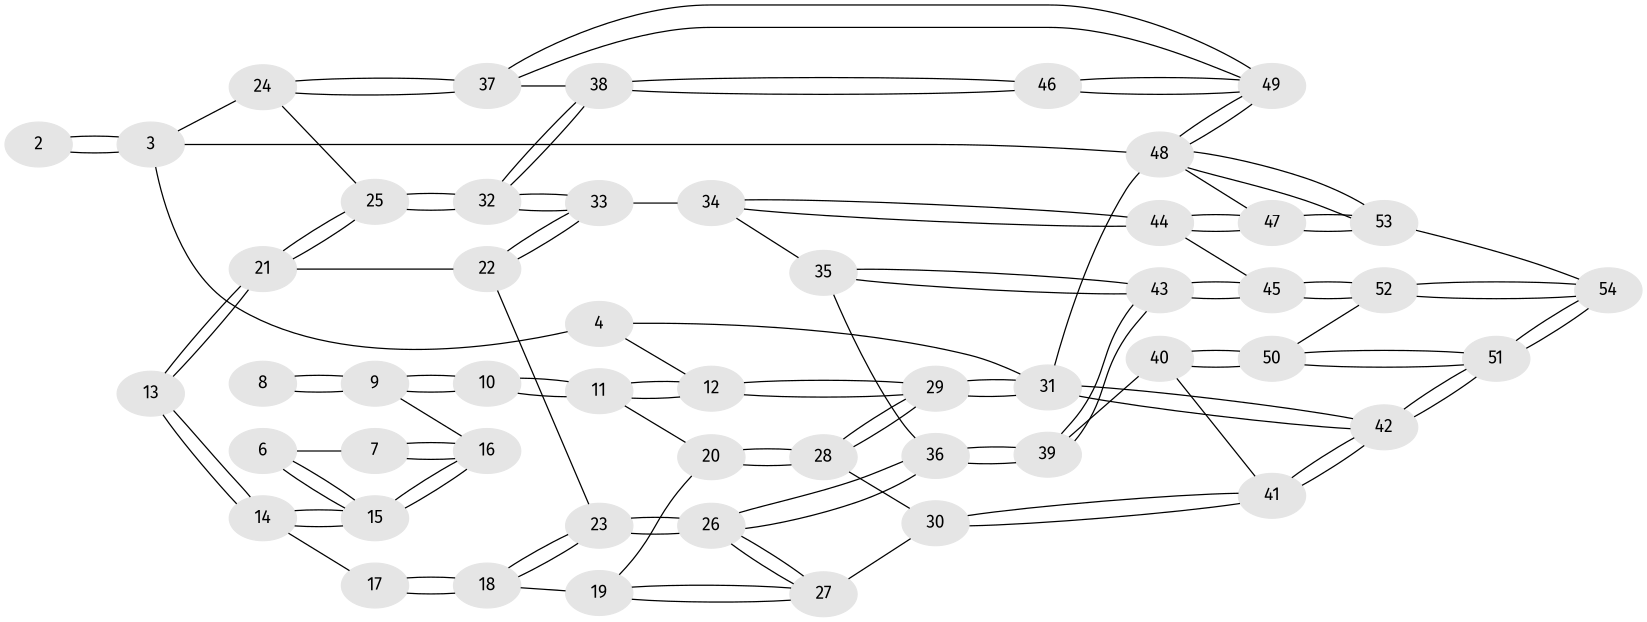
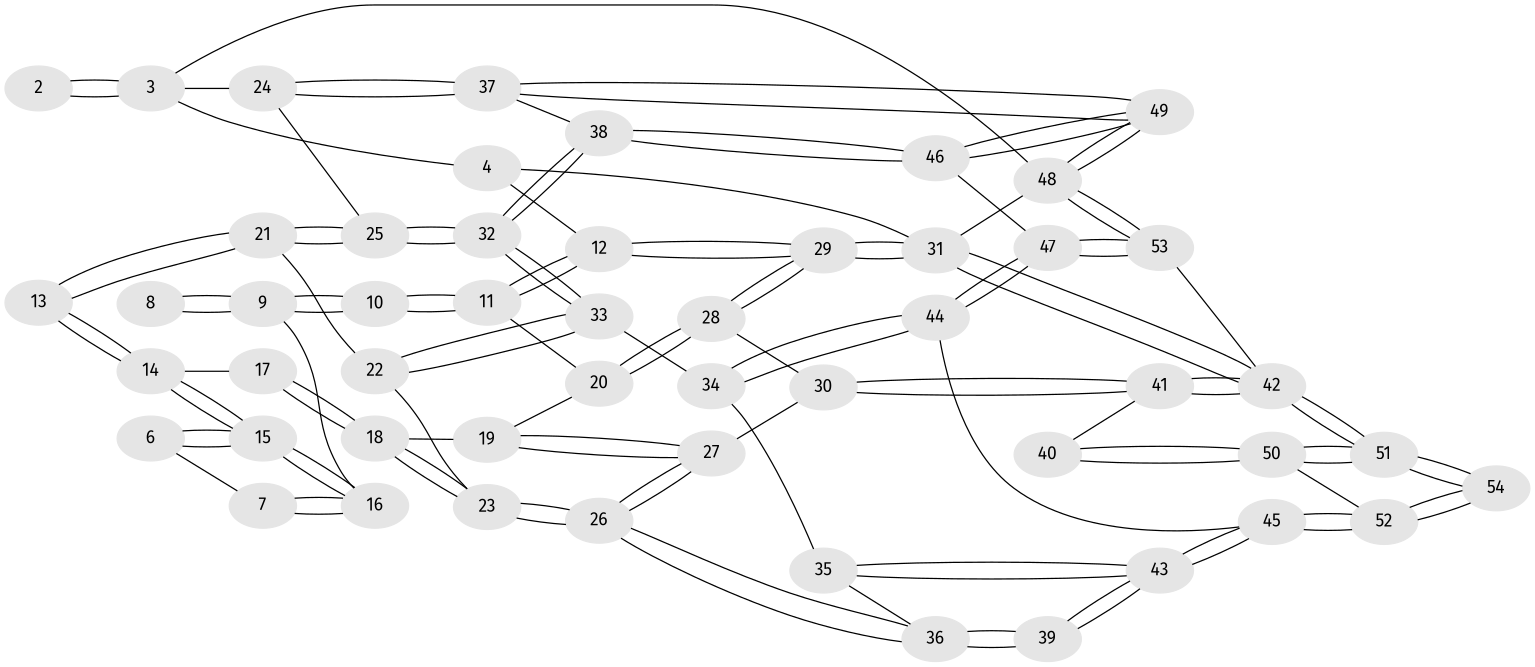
(1216, 189) -> (992, 203)
(1498, 252) -> (1216, 317)
(1104, 407) -> none
